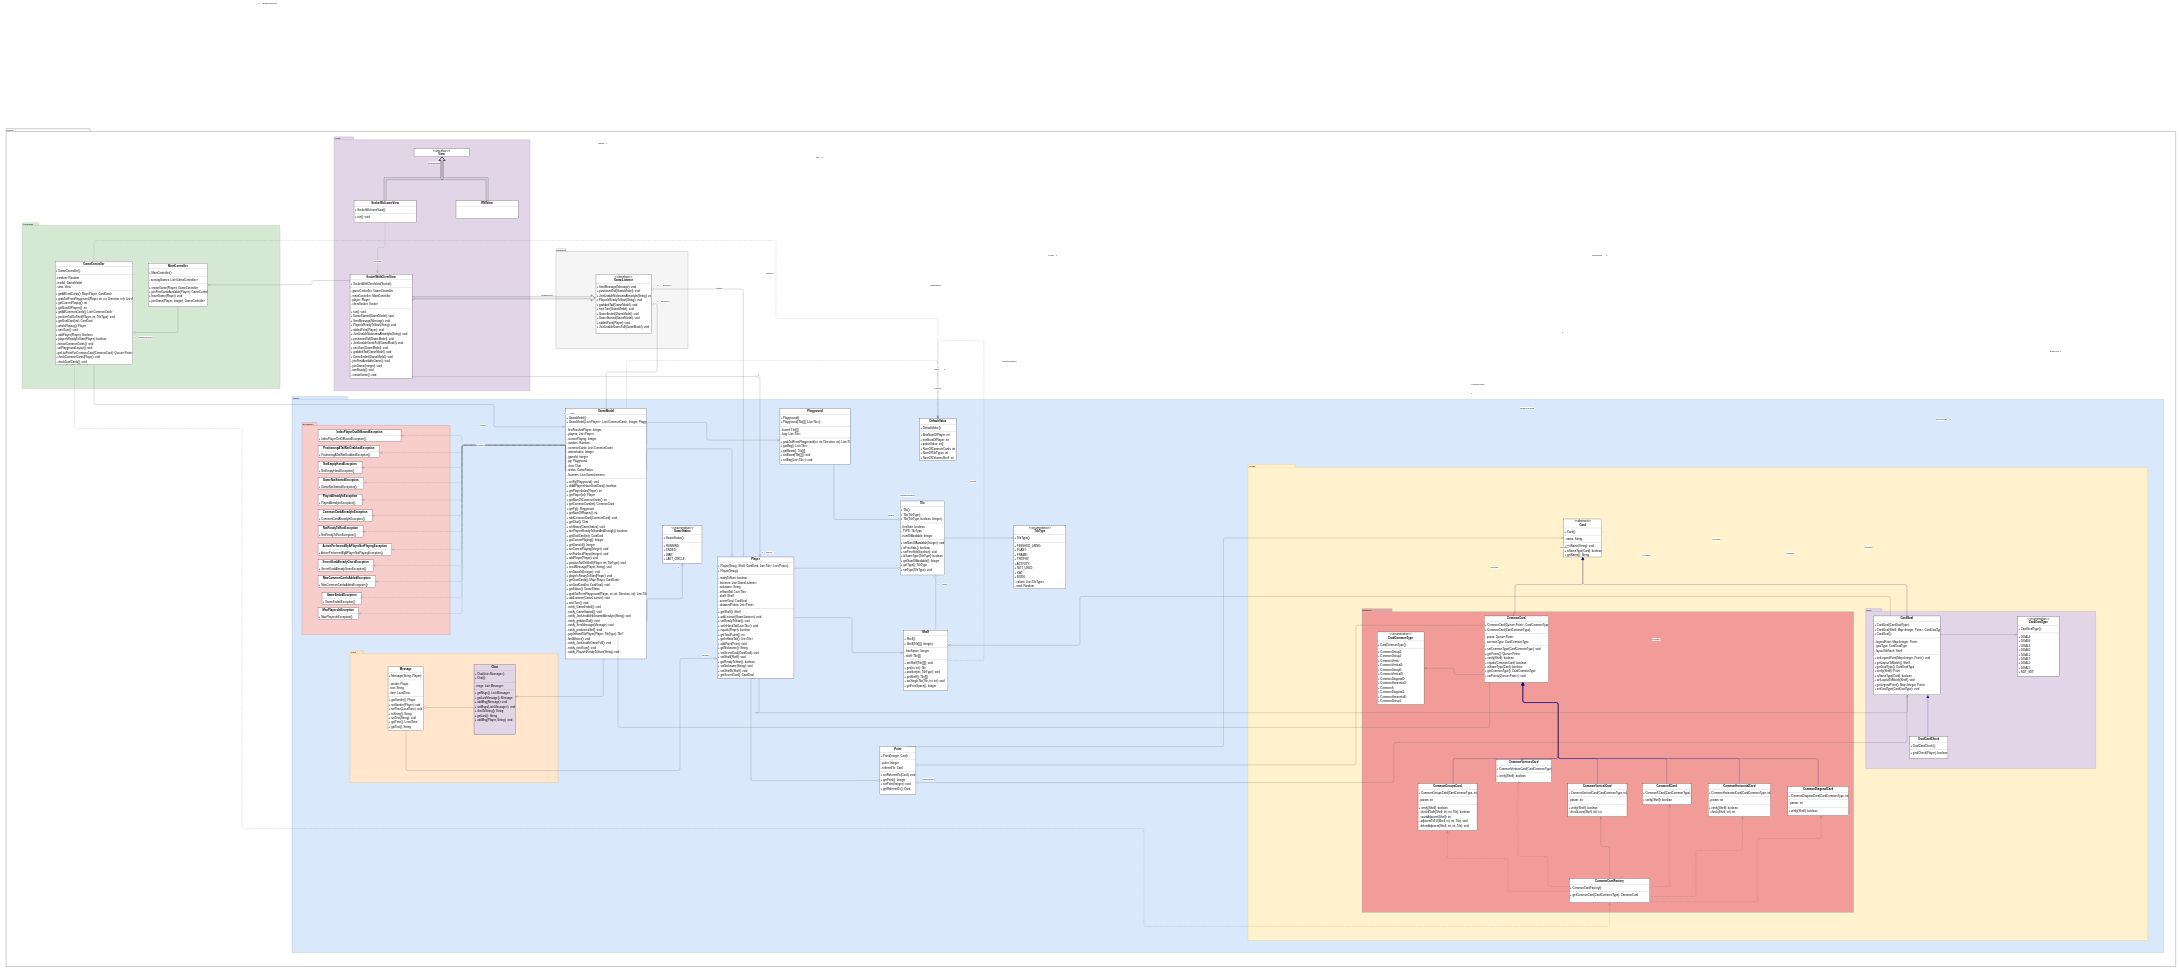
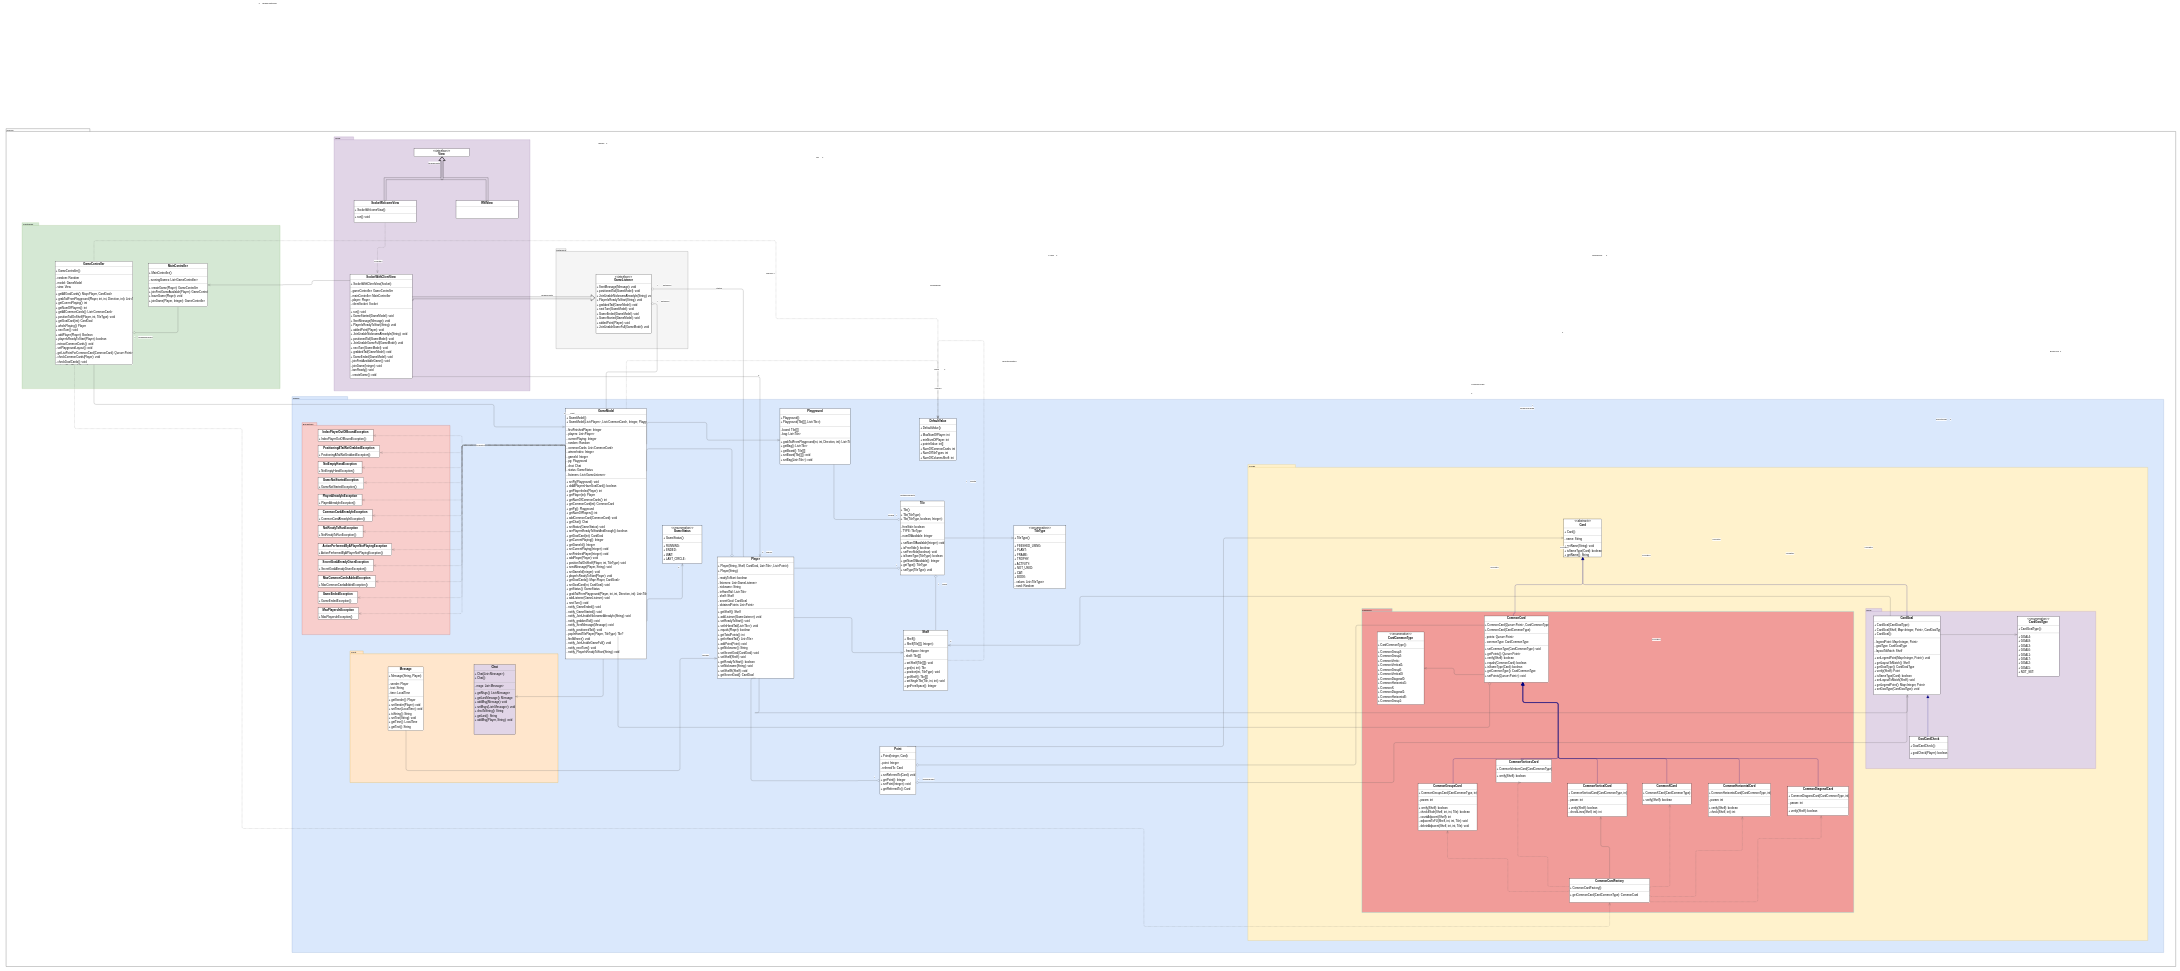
(360, 436) -> (346, 436)
(342, 599) -> (338, 598)
(455, 708) -> none
